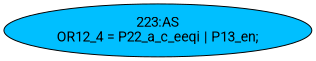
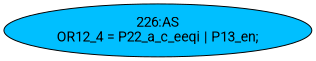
(158, 30) -> (158, 30)
